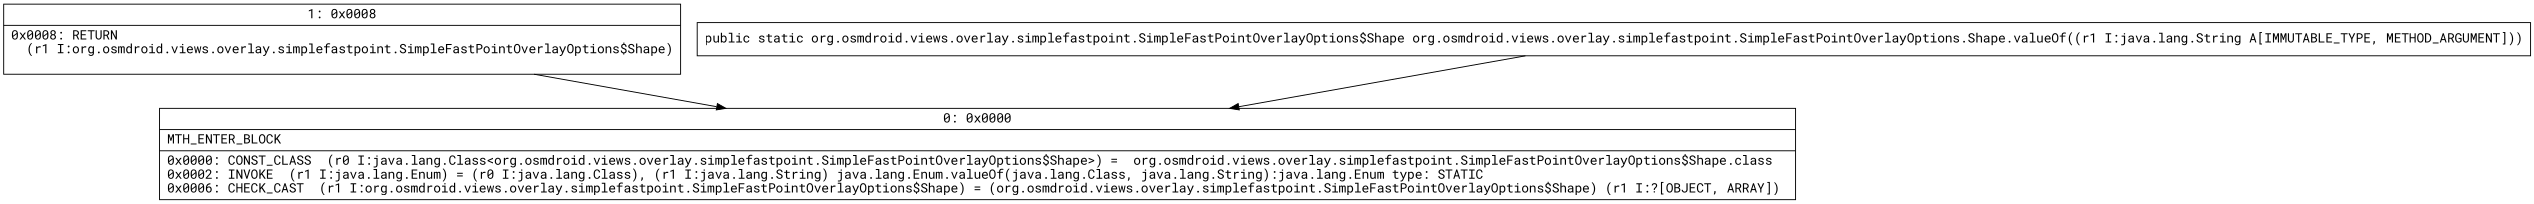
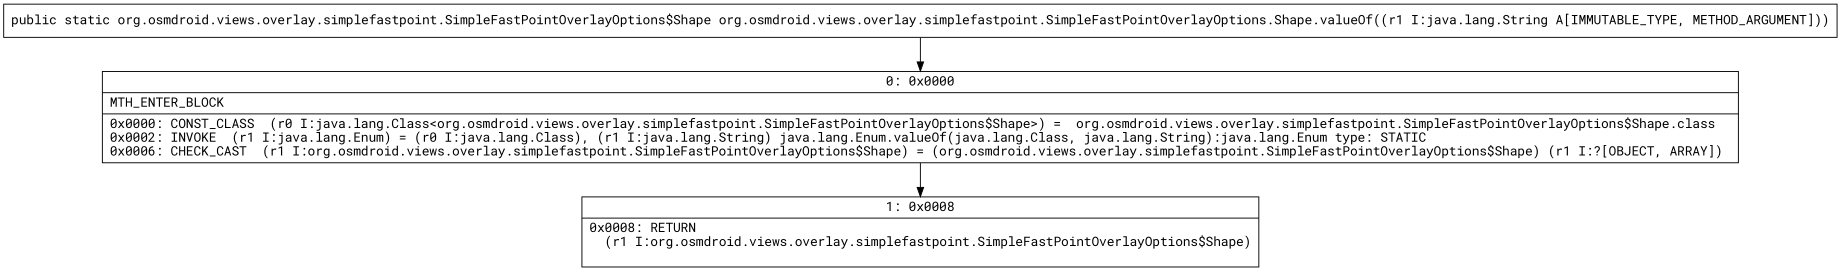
(625, 90) -> (920, 175)
